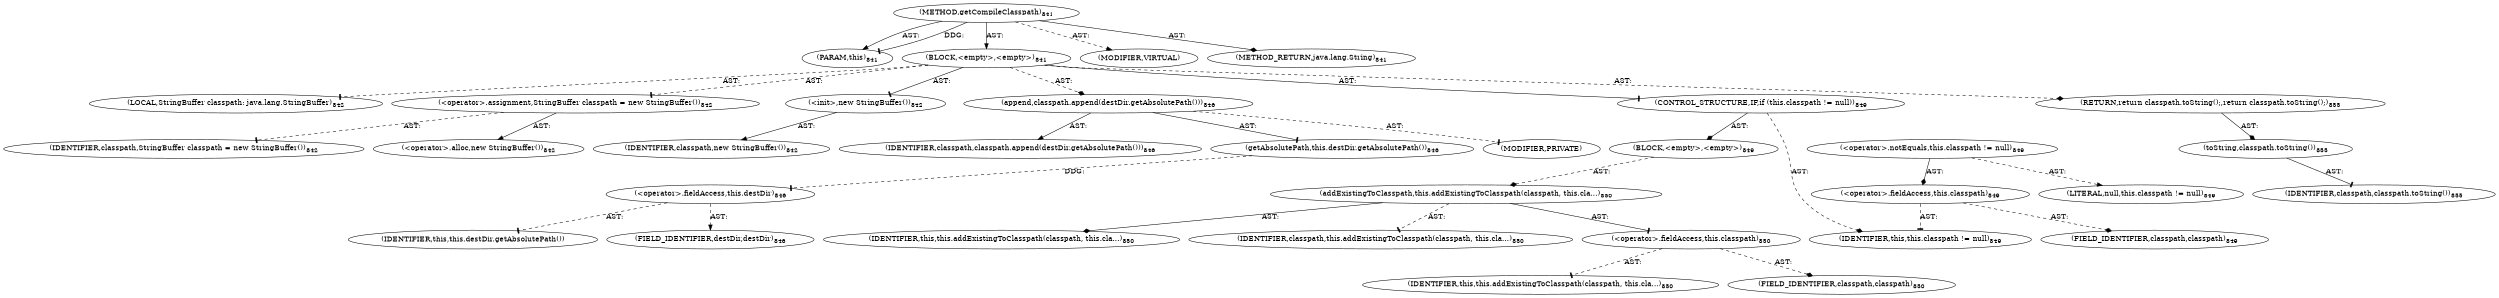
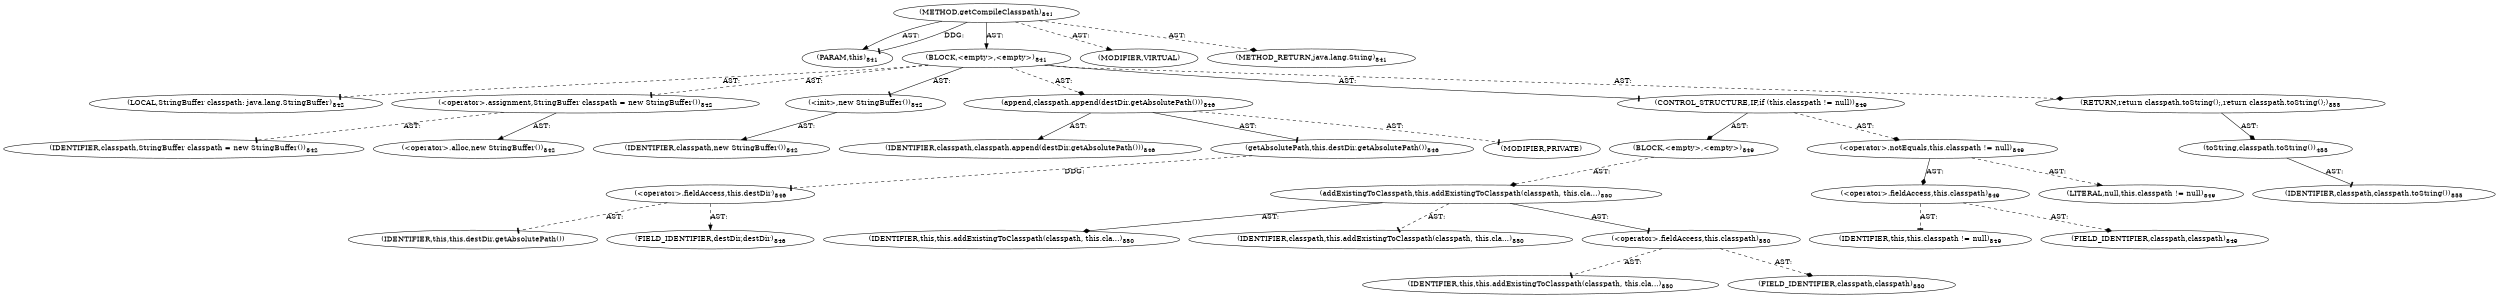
(1145, 35) -> (1145, 35)
(2322, 148) -> (2322, 148)
(1794, 186) -> (1844, 126)
